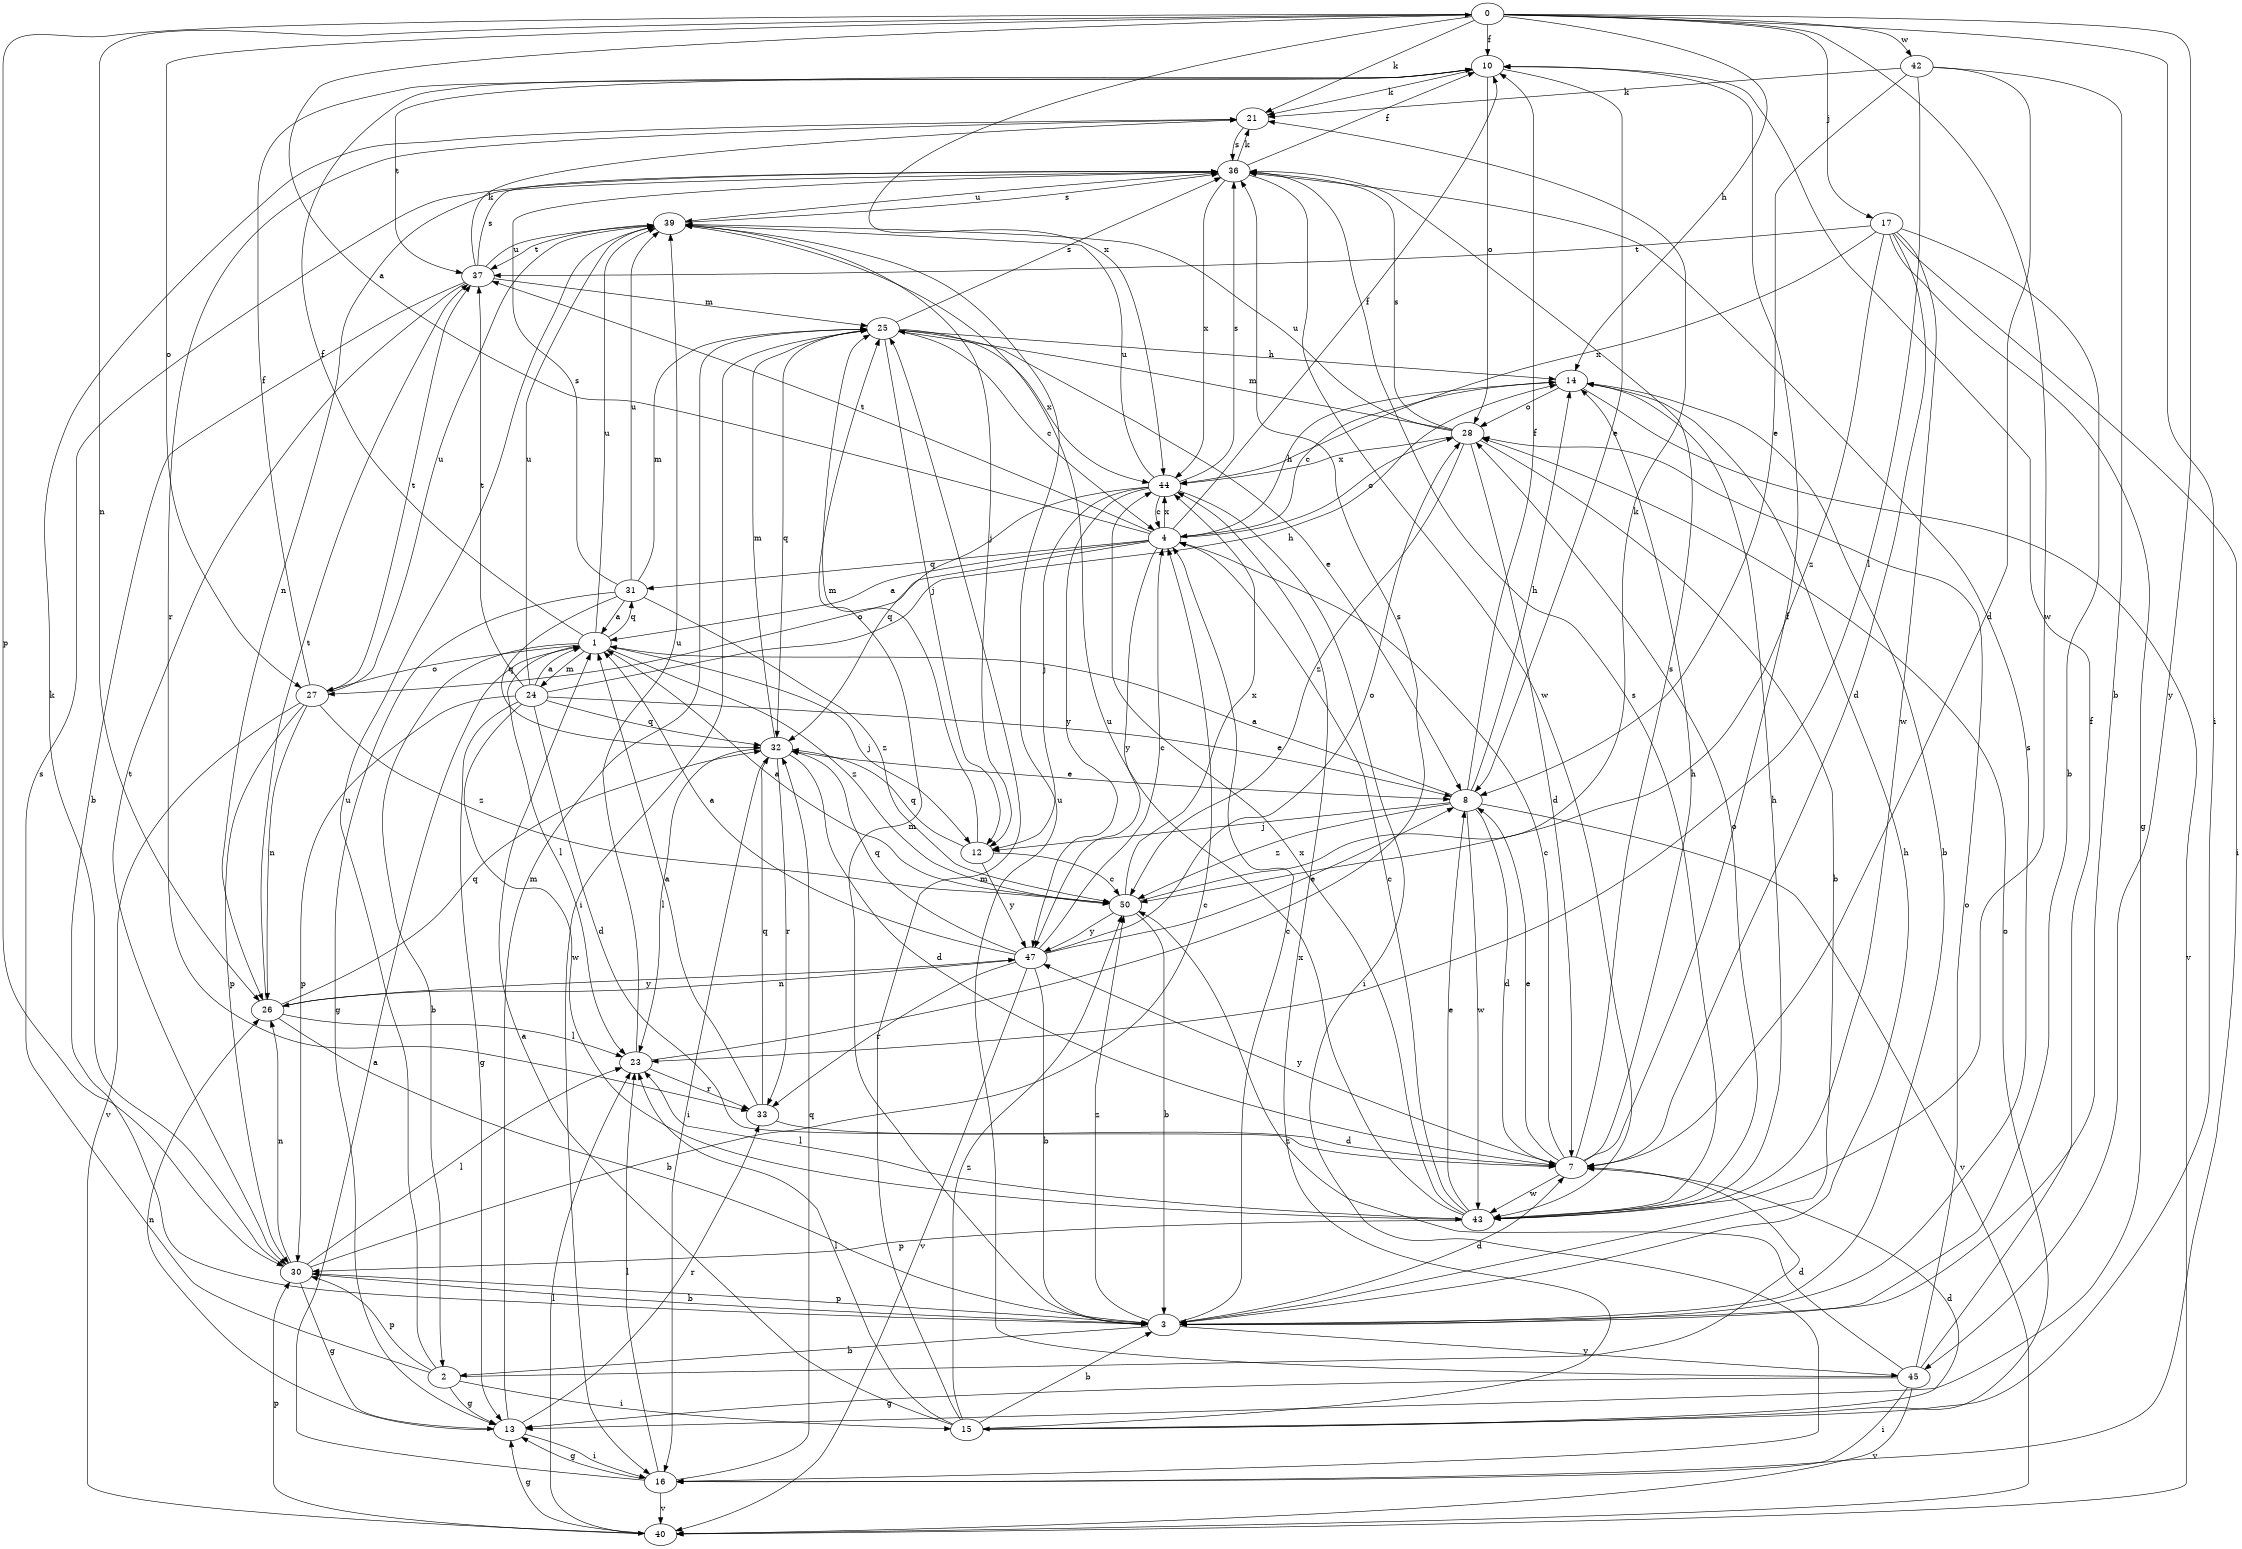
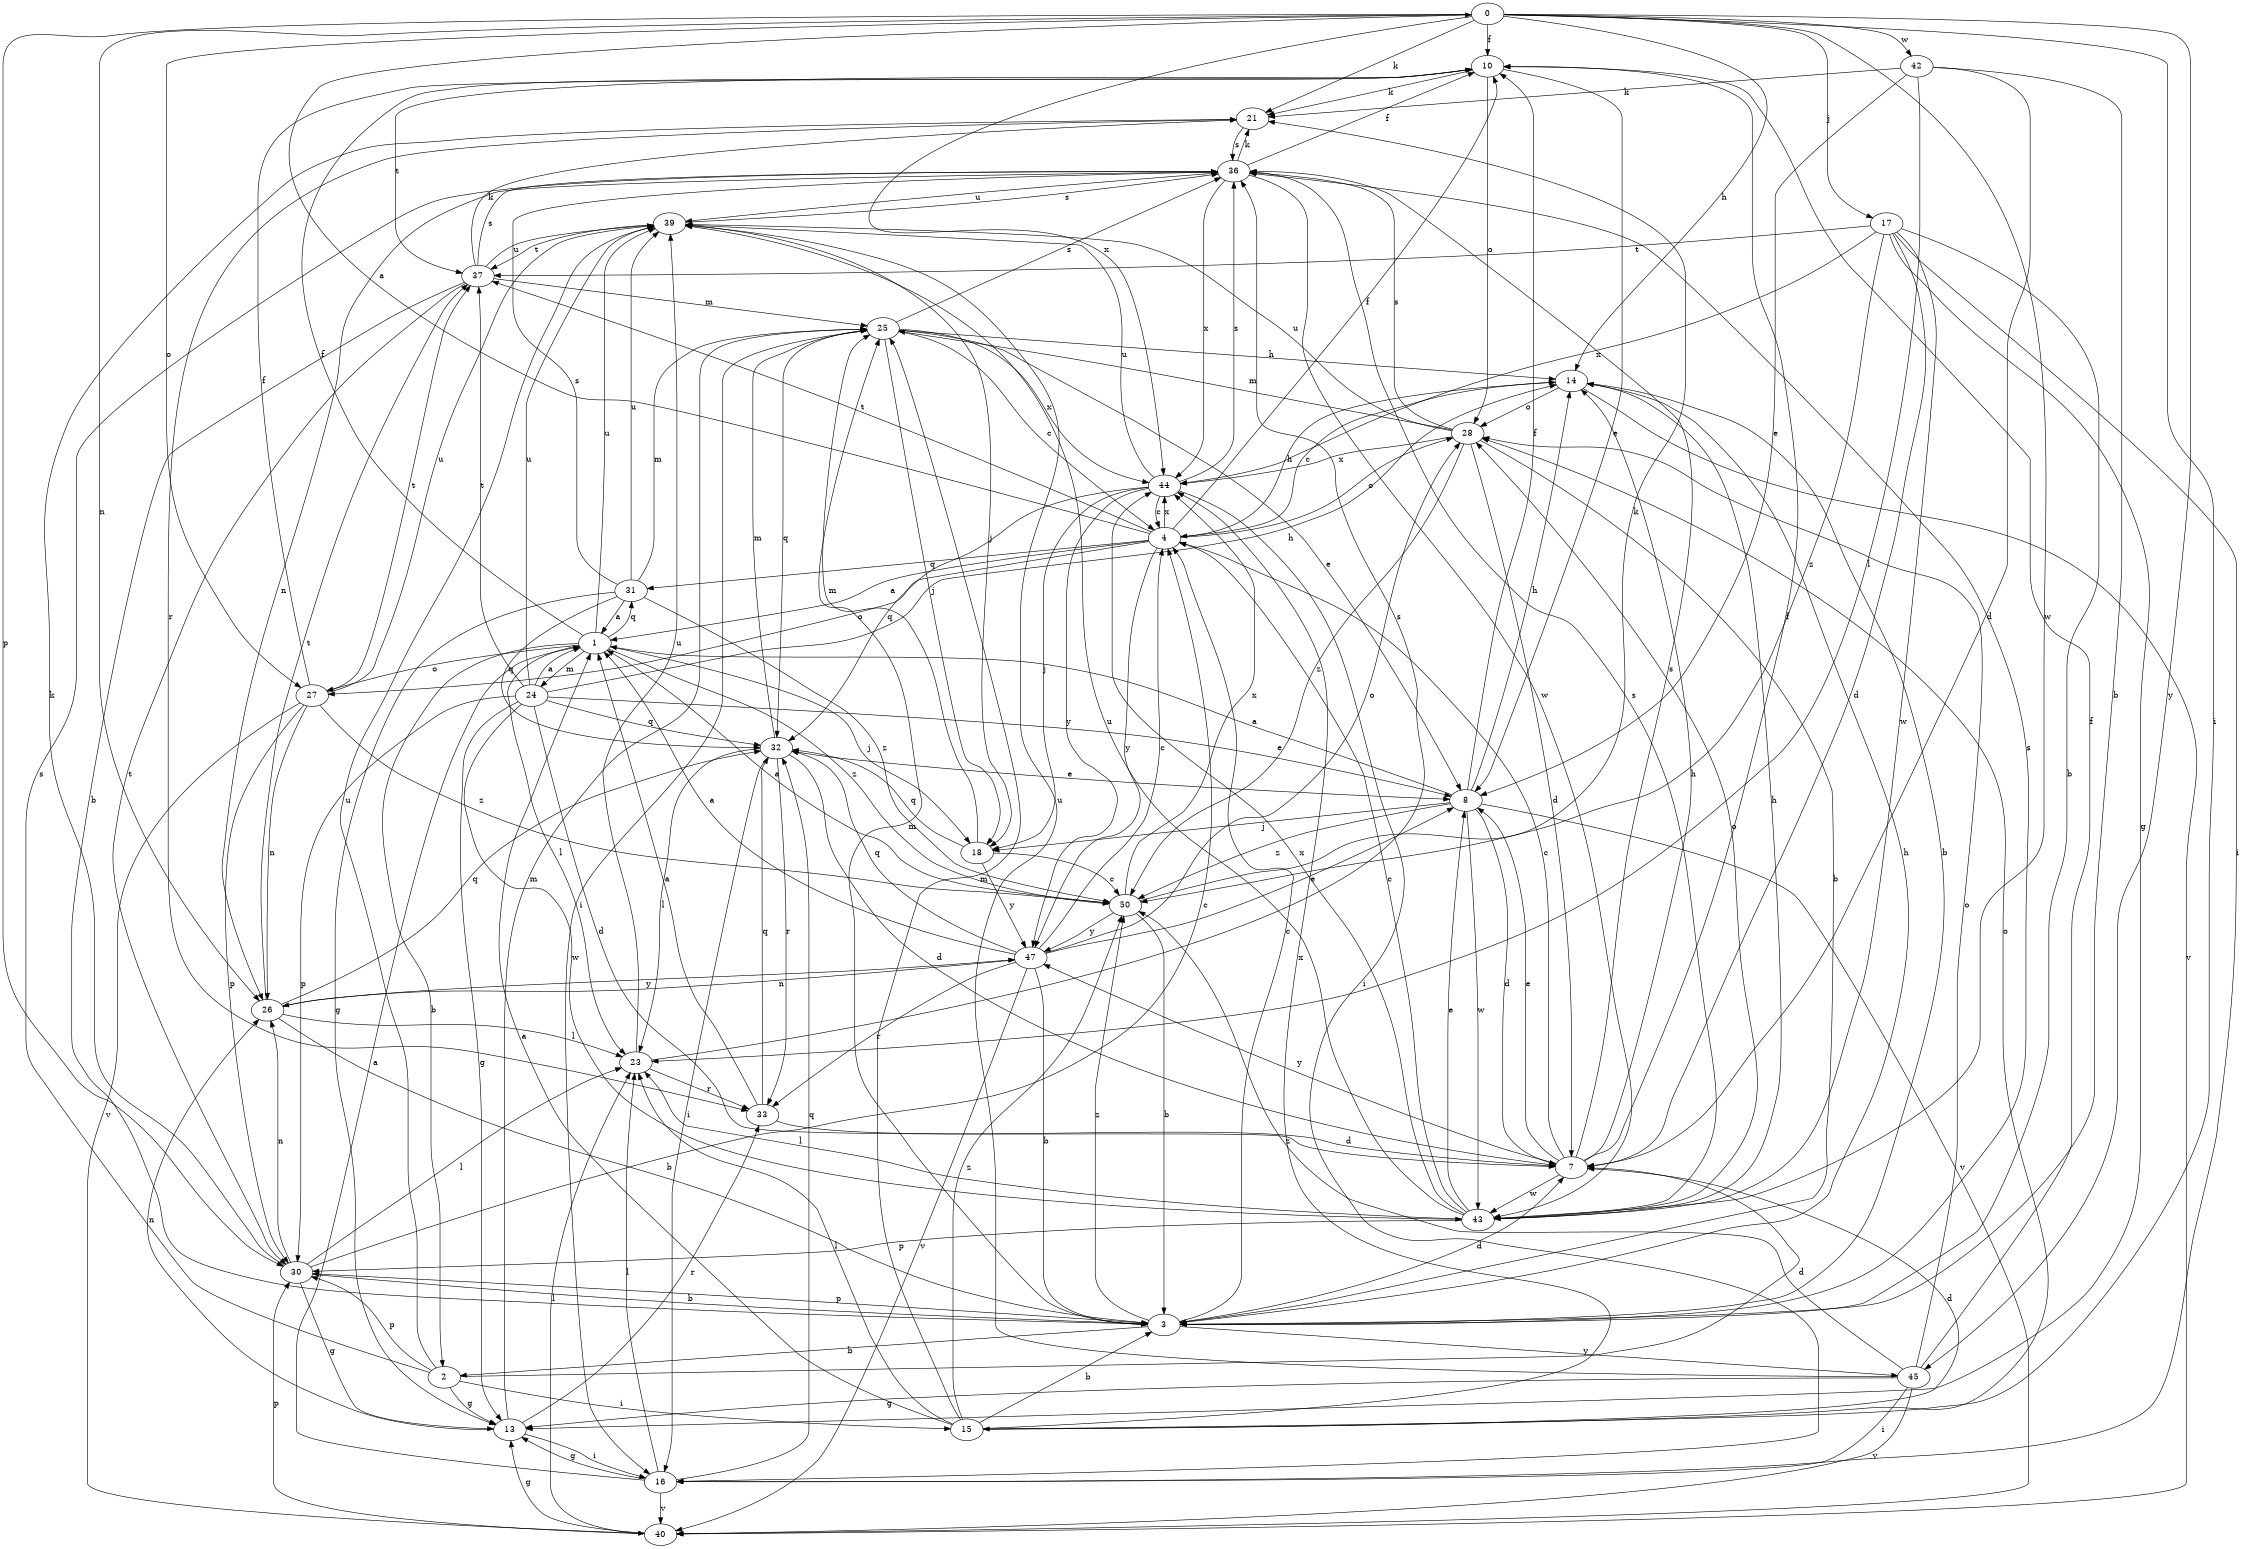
(977, 853) -> (977, 853)
